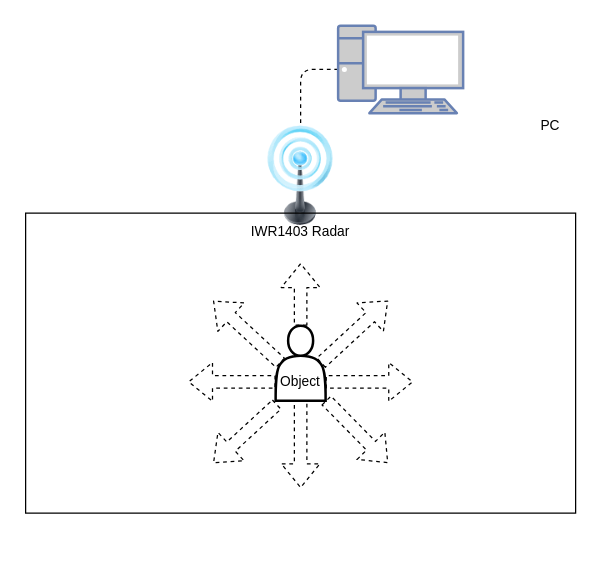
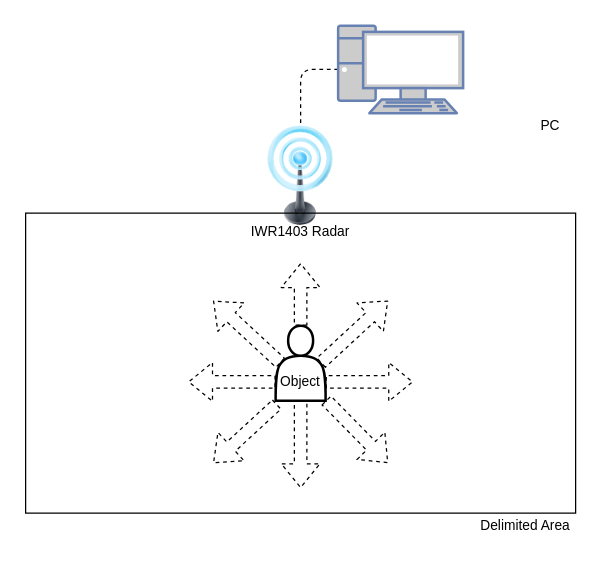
none -> (526, 526)
